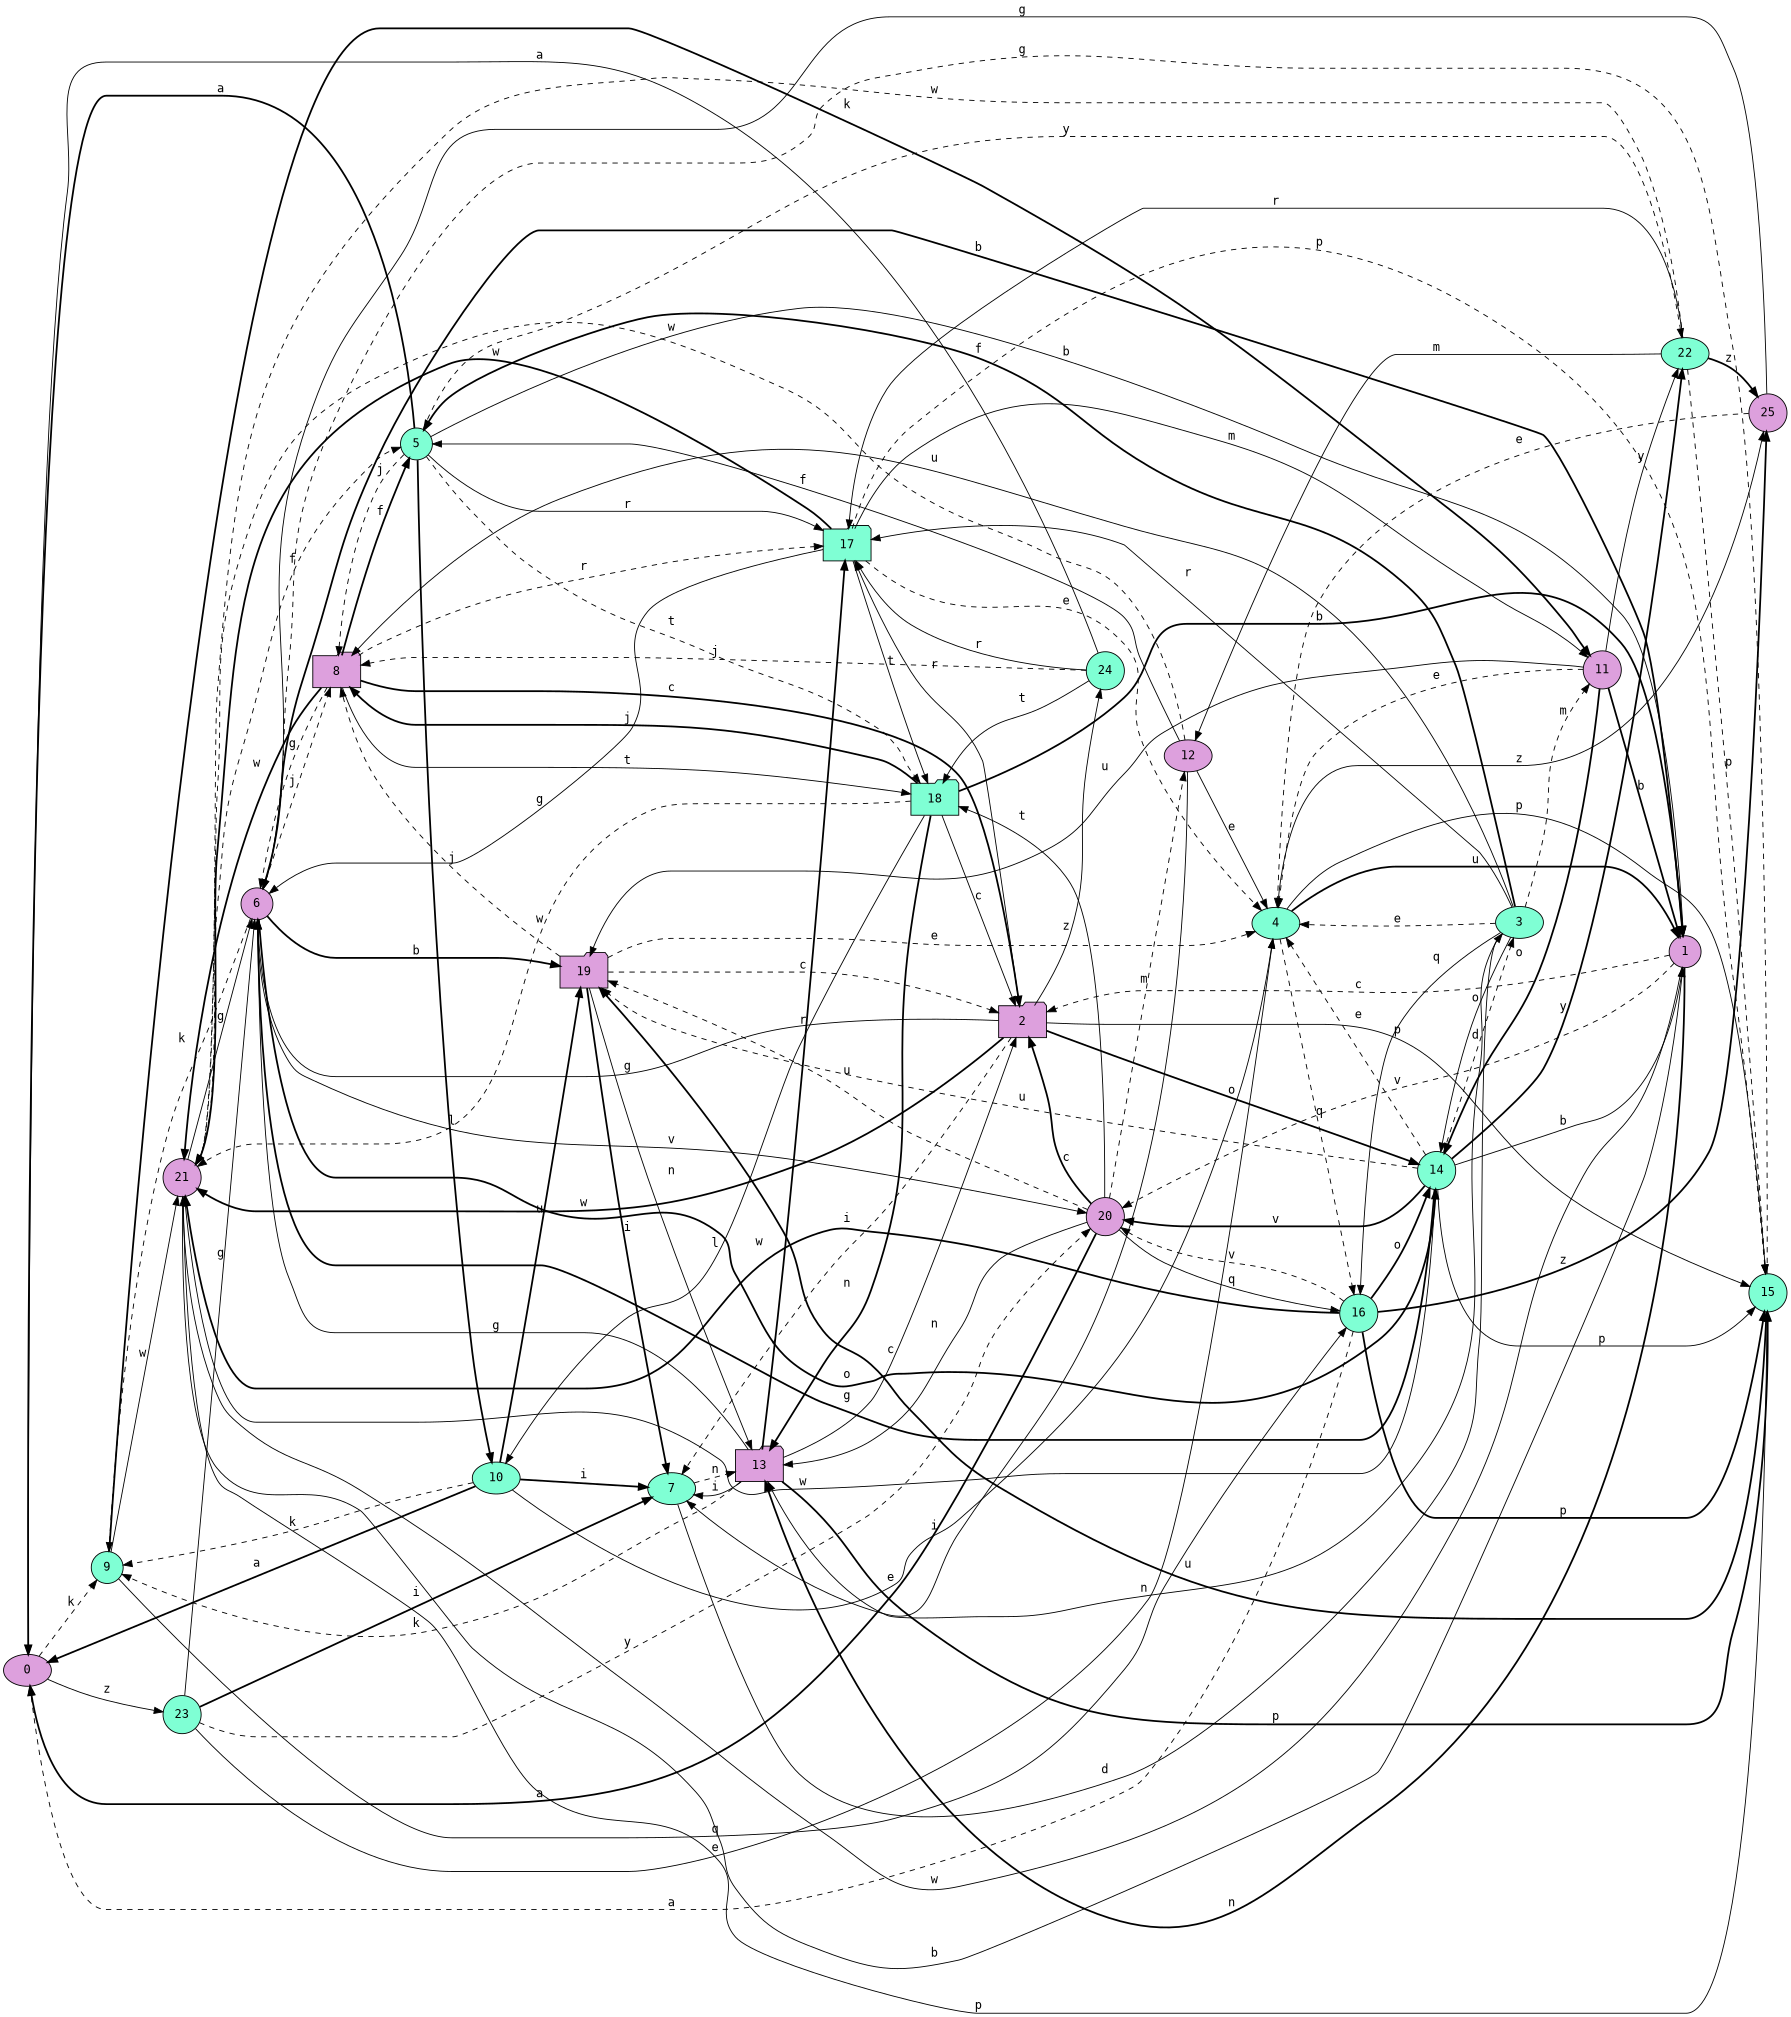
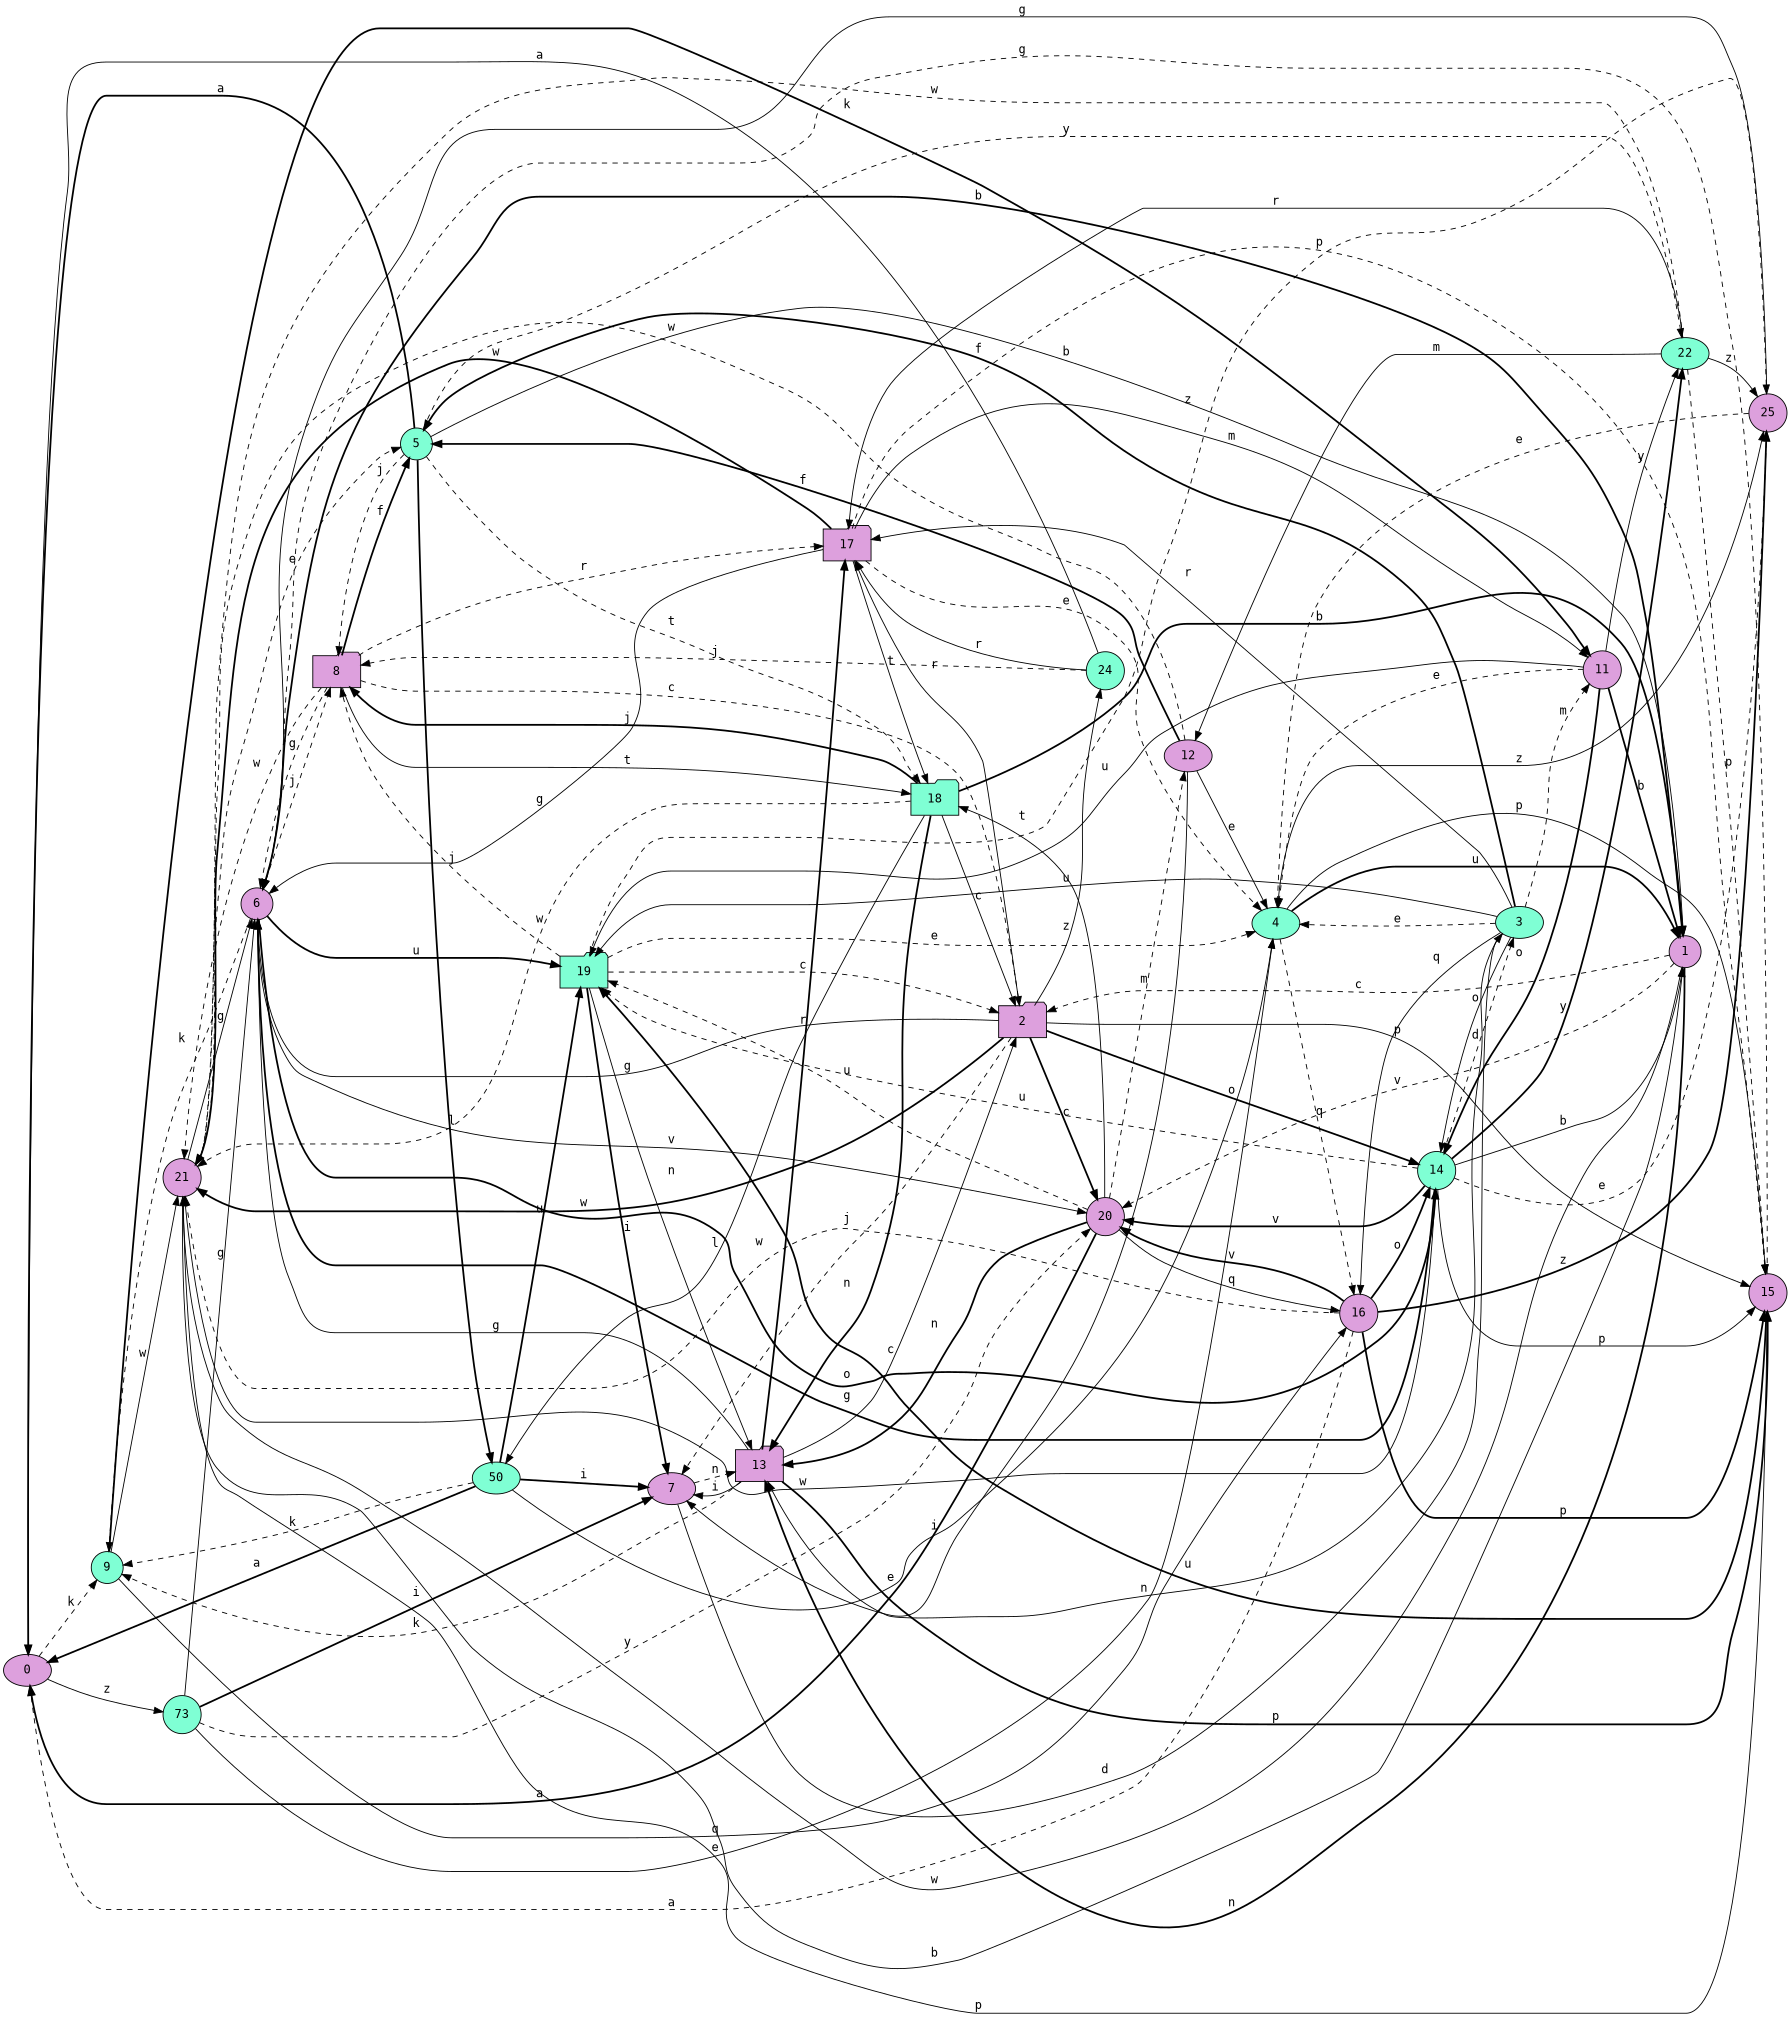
(949, 247) -> (959, 202)
(1730, 367) -> (1730, 367)
none -> (1209, 420)
(1000, 490) -> (1042, 888)
(615, 511) -> none
(878, 513) -> (878, 513)
(847, 545) -> (847, 545)
(293, 560) -> (293, 560)
(781, 710) -> (781, 710)
(1011, 719) -> none
(224, 909) -> (224, 909)
(416, 951) -> (416, 951)
(584, 972) -> (584, 972)
(1358, 1050) -> (1721, 939)
(1052, 1129) -> (1059, 1107)
(847, 1219) -> (847, 1219)
(1237, 1264) -> (1237, 1264)
(1768, 1293) -> (1768, 1293)
(728, 1297) -> (728, 1297)
(1359, 1313) -> (1359, 1313)
(946, 1351) -> (946, 1351)
(496, 1478) -> (496, 1478)
(672, 1489) -> (672, 1489)
(182, 1715) -> (182, 1715)
